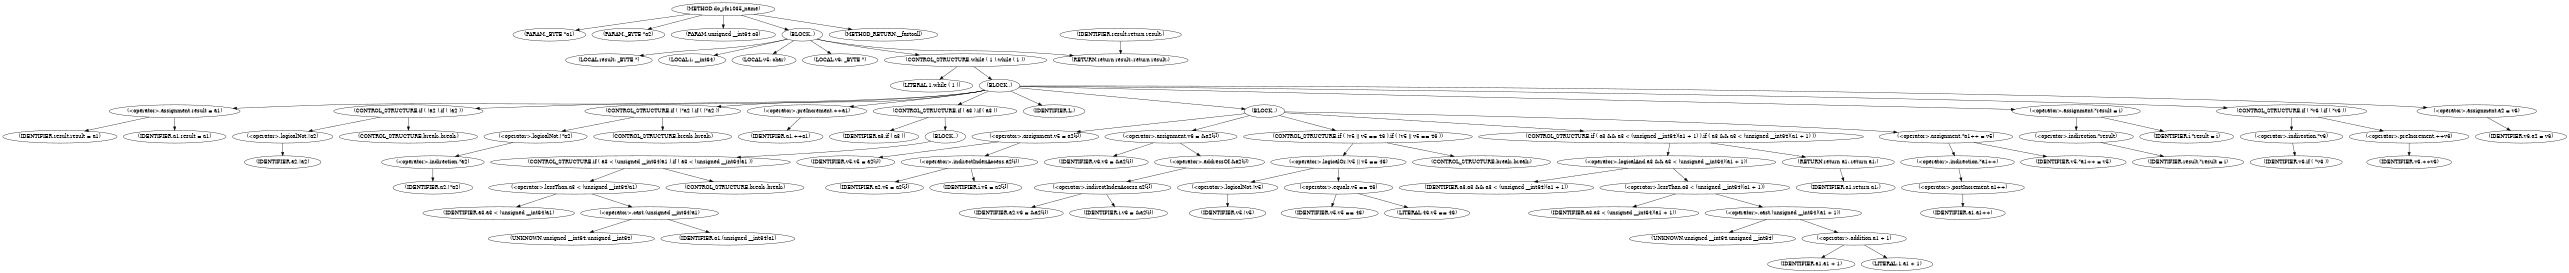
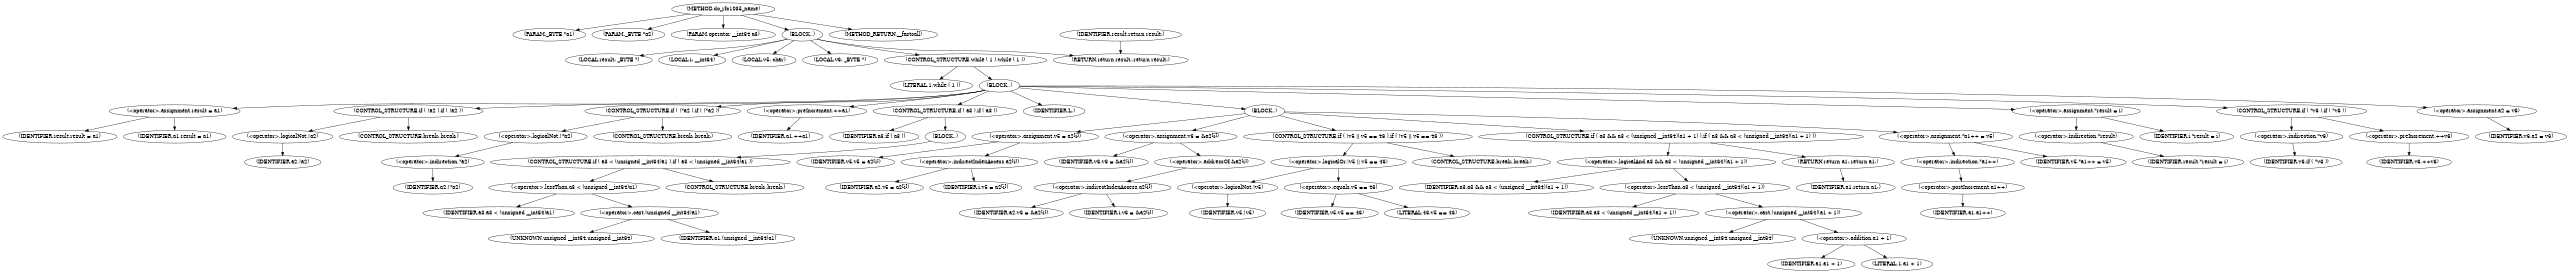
(723, 35) -> (723, 35)
